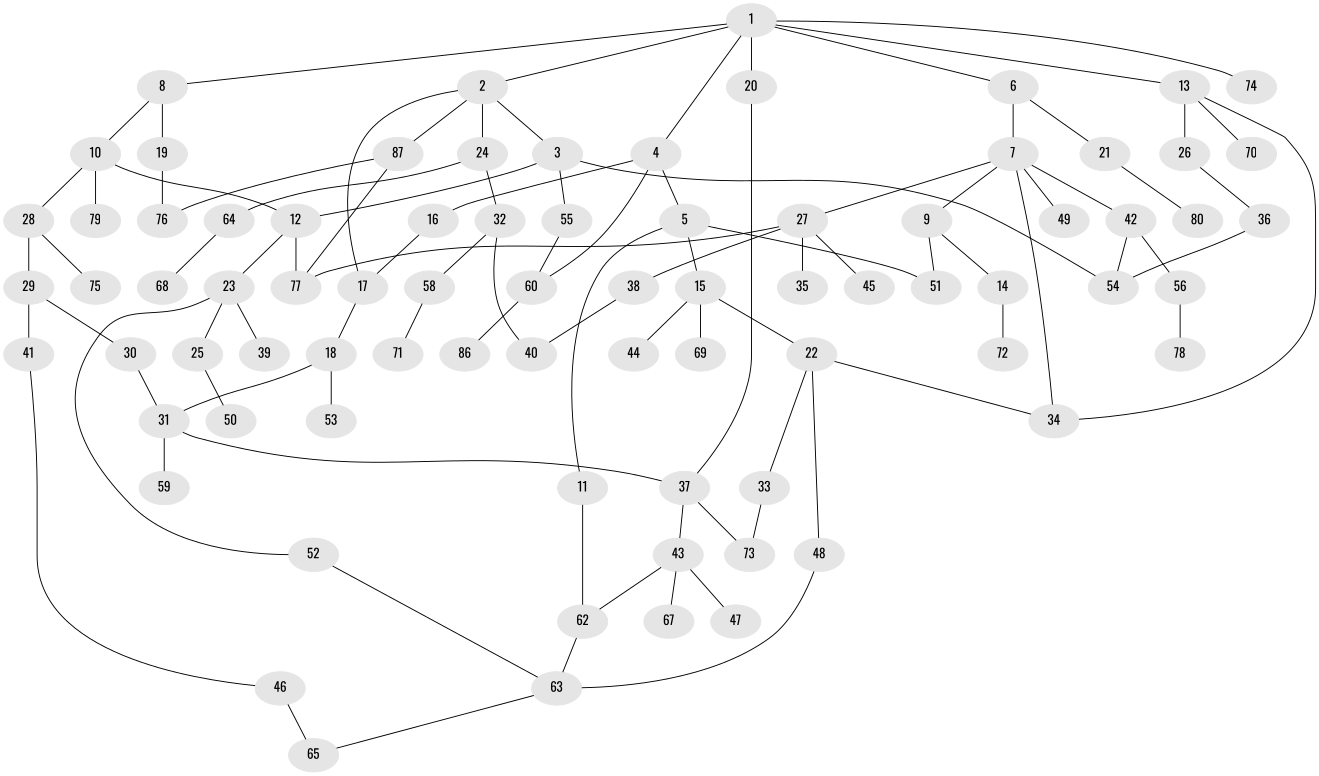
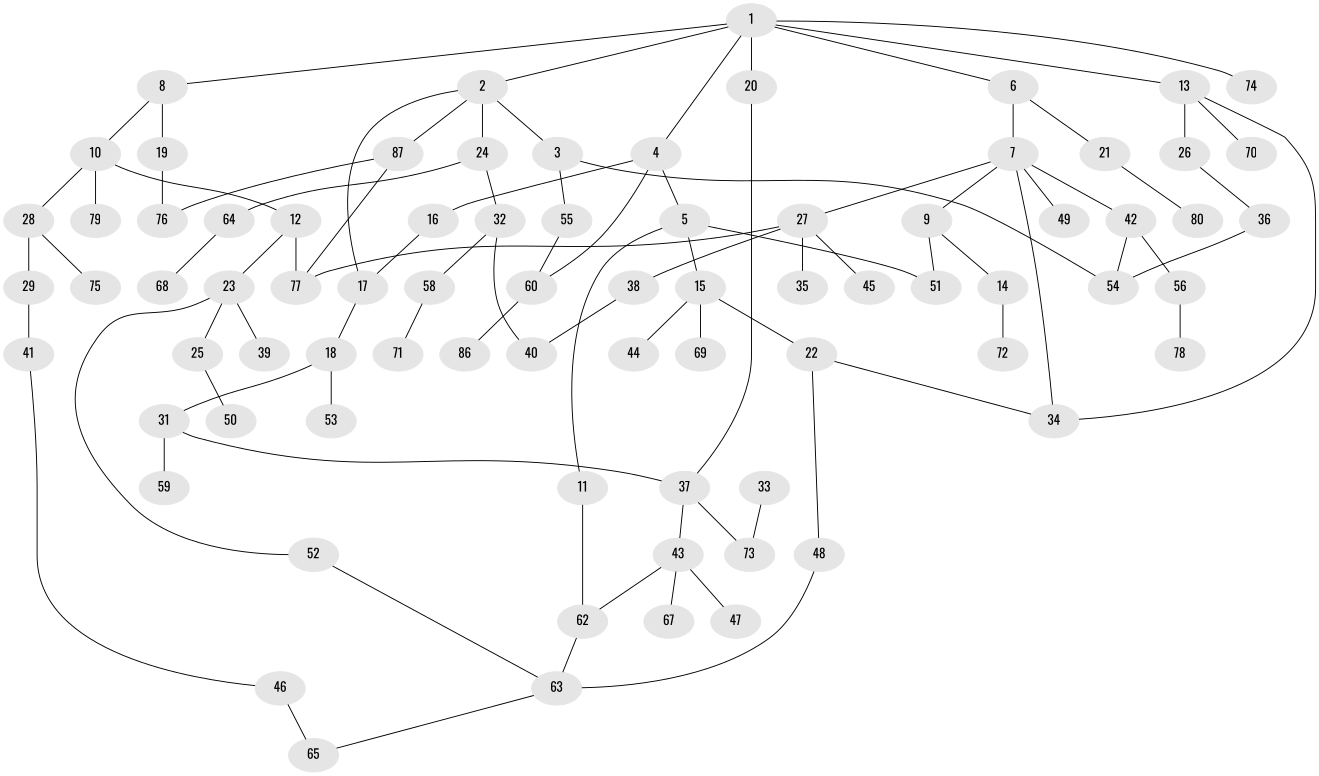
(429, 193) -> none
(131, 354) -> none
(788, 421) -> none
